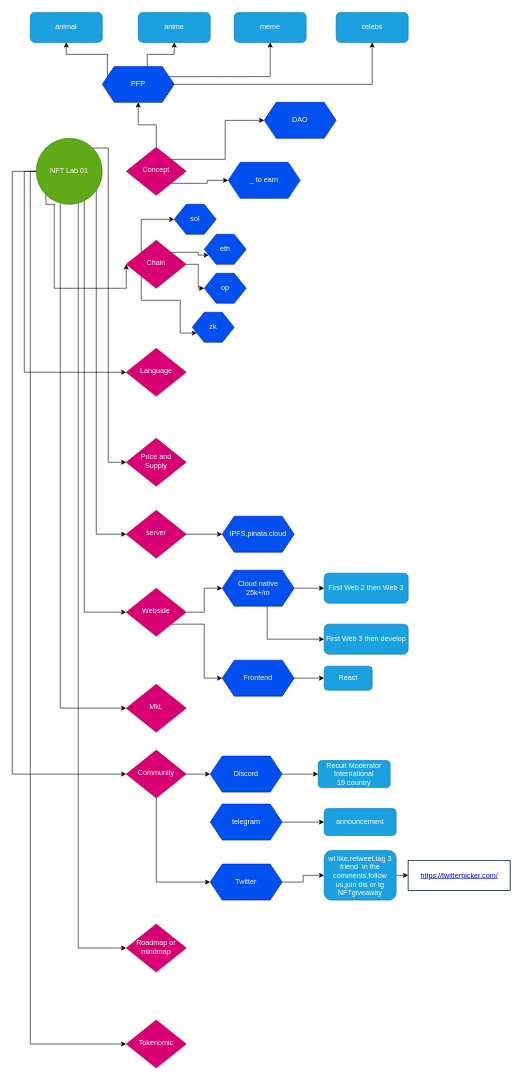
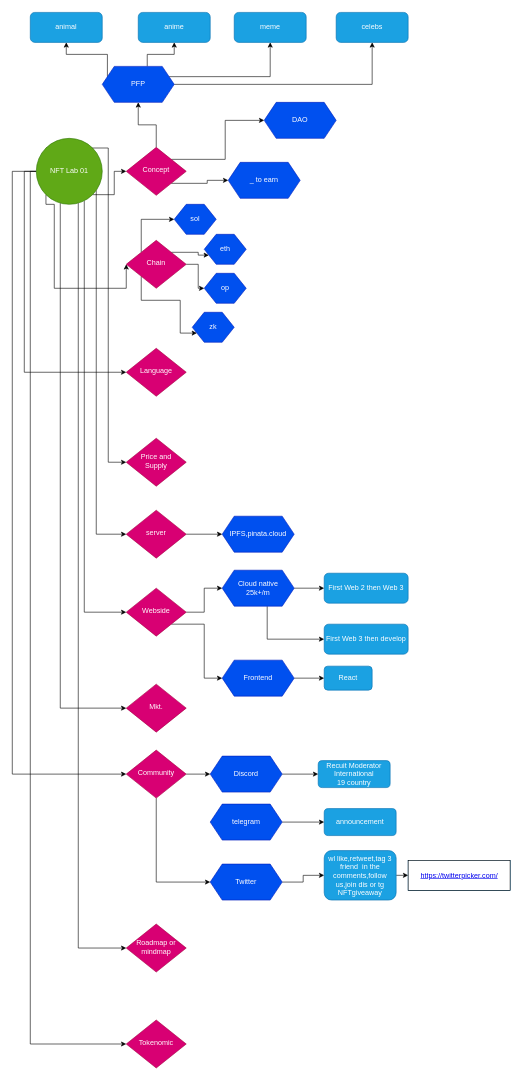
none -> (104, 195)
